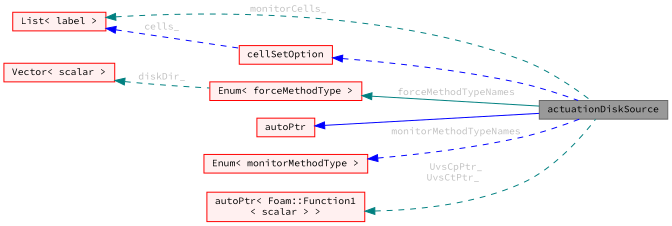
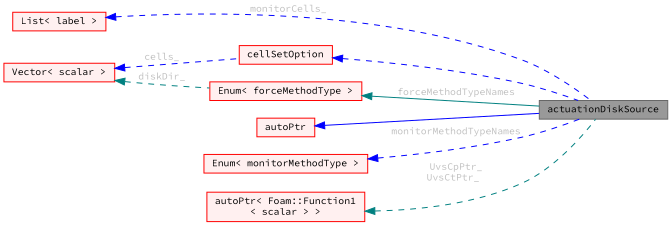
(361, 23) -> (361, 23)
(178, 39) -> (182, 63)
